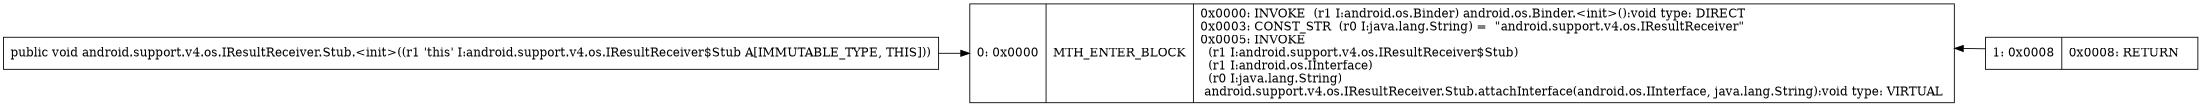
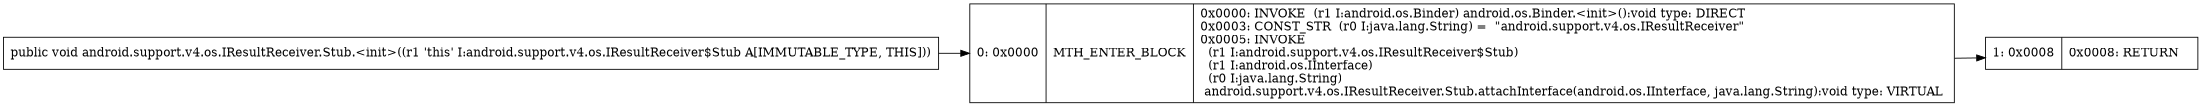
(1974, 49) -> (1966, 58)
